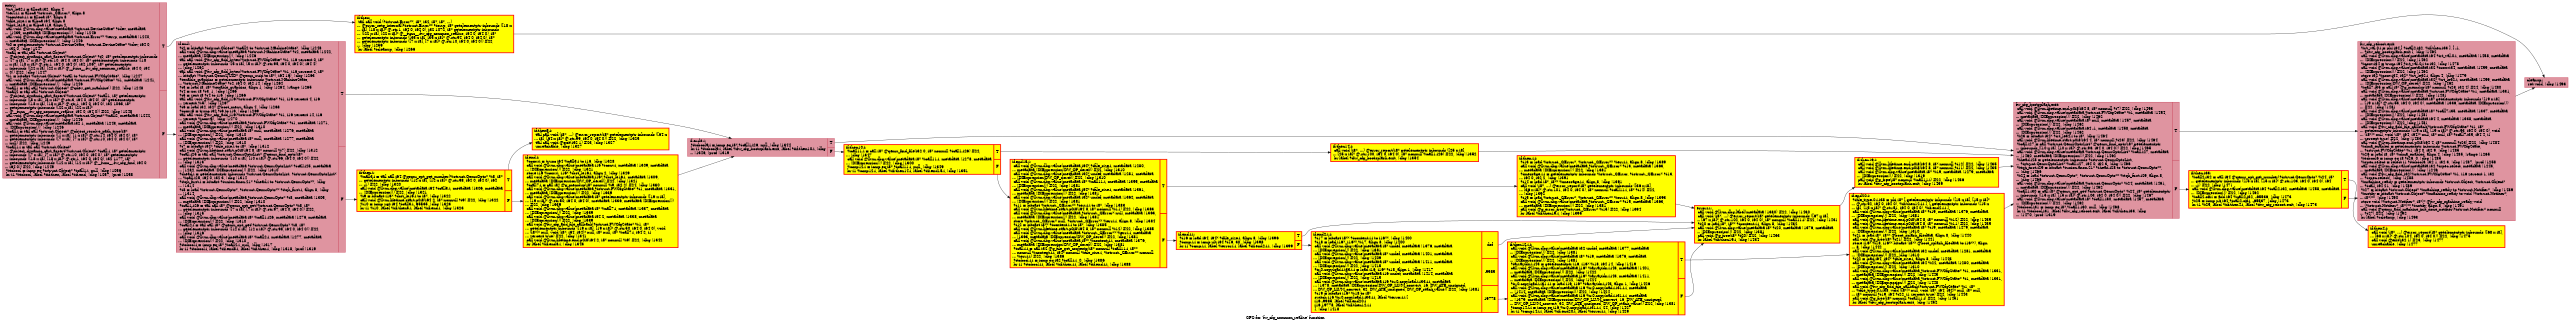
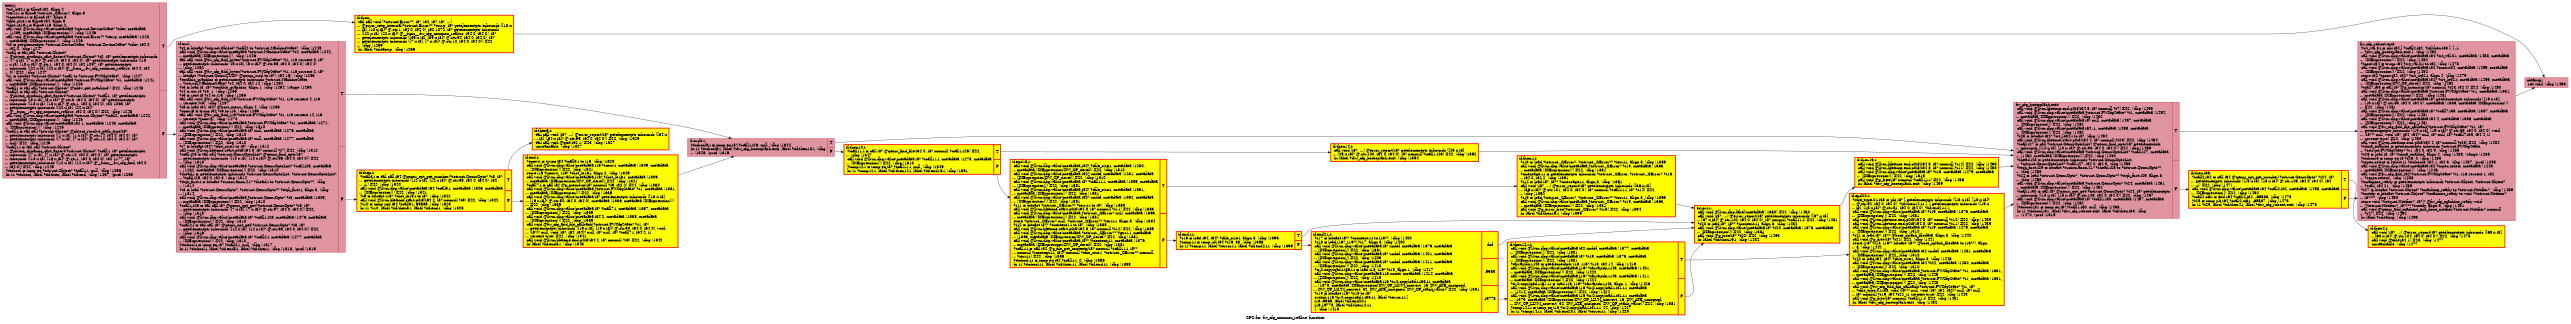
(880, 163) -> (880, 163)
